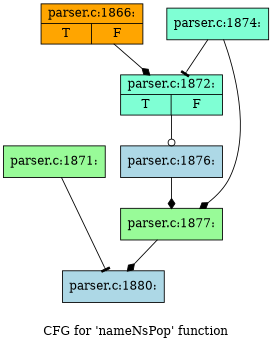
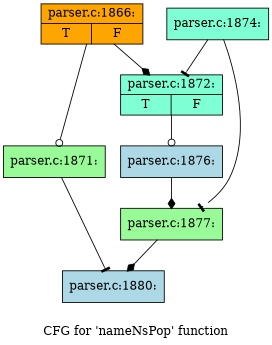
none -> (74, 92)
(240, 125) -> (240, 125)
